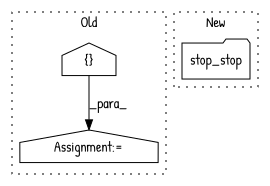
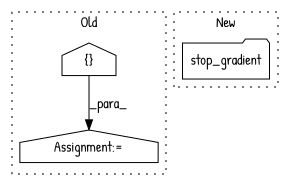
(216, 61) -> (226, 61)
